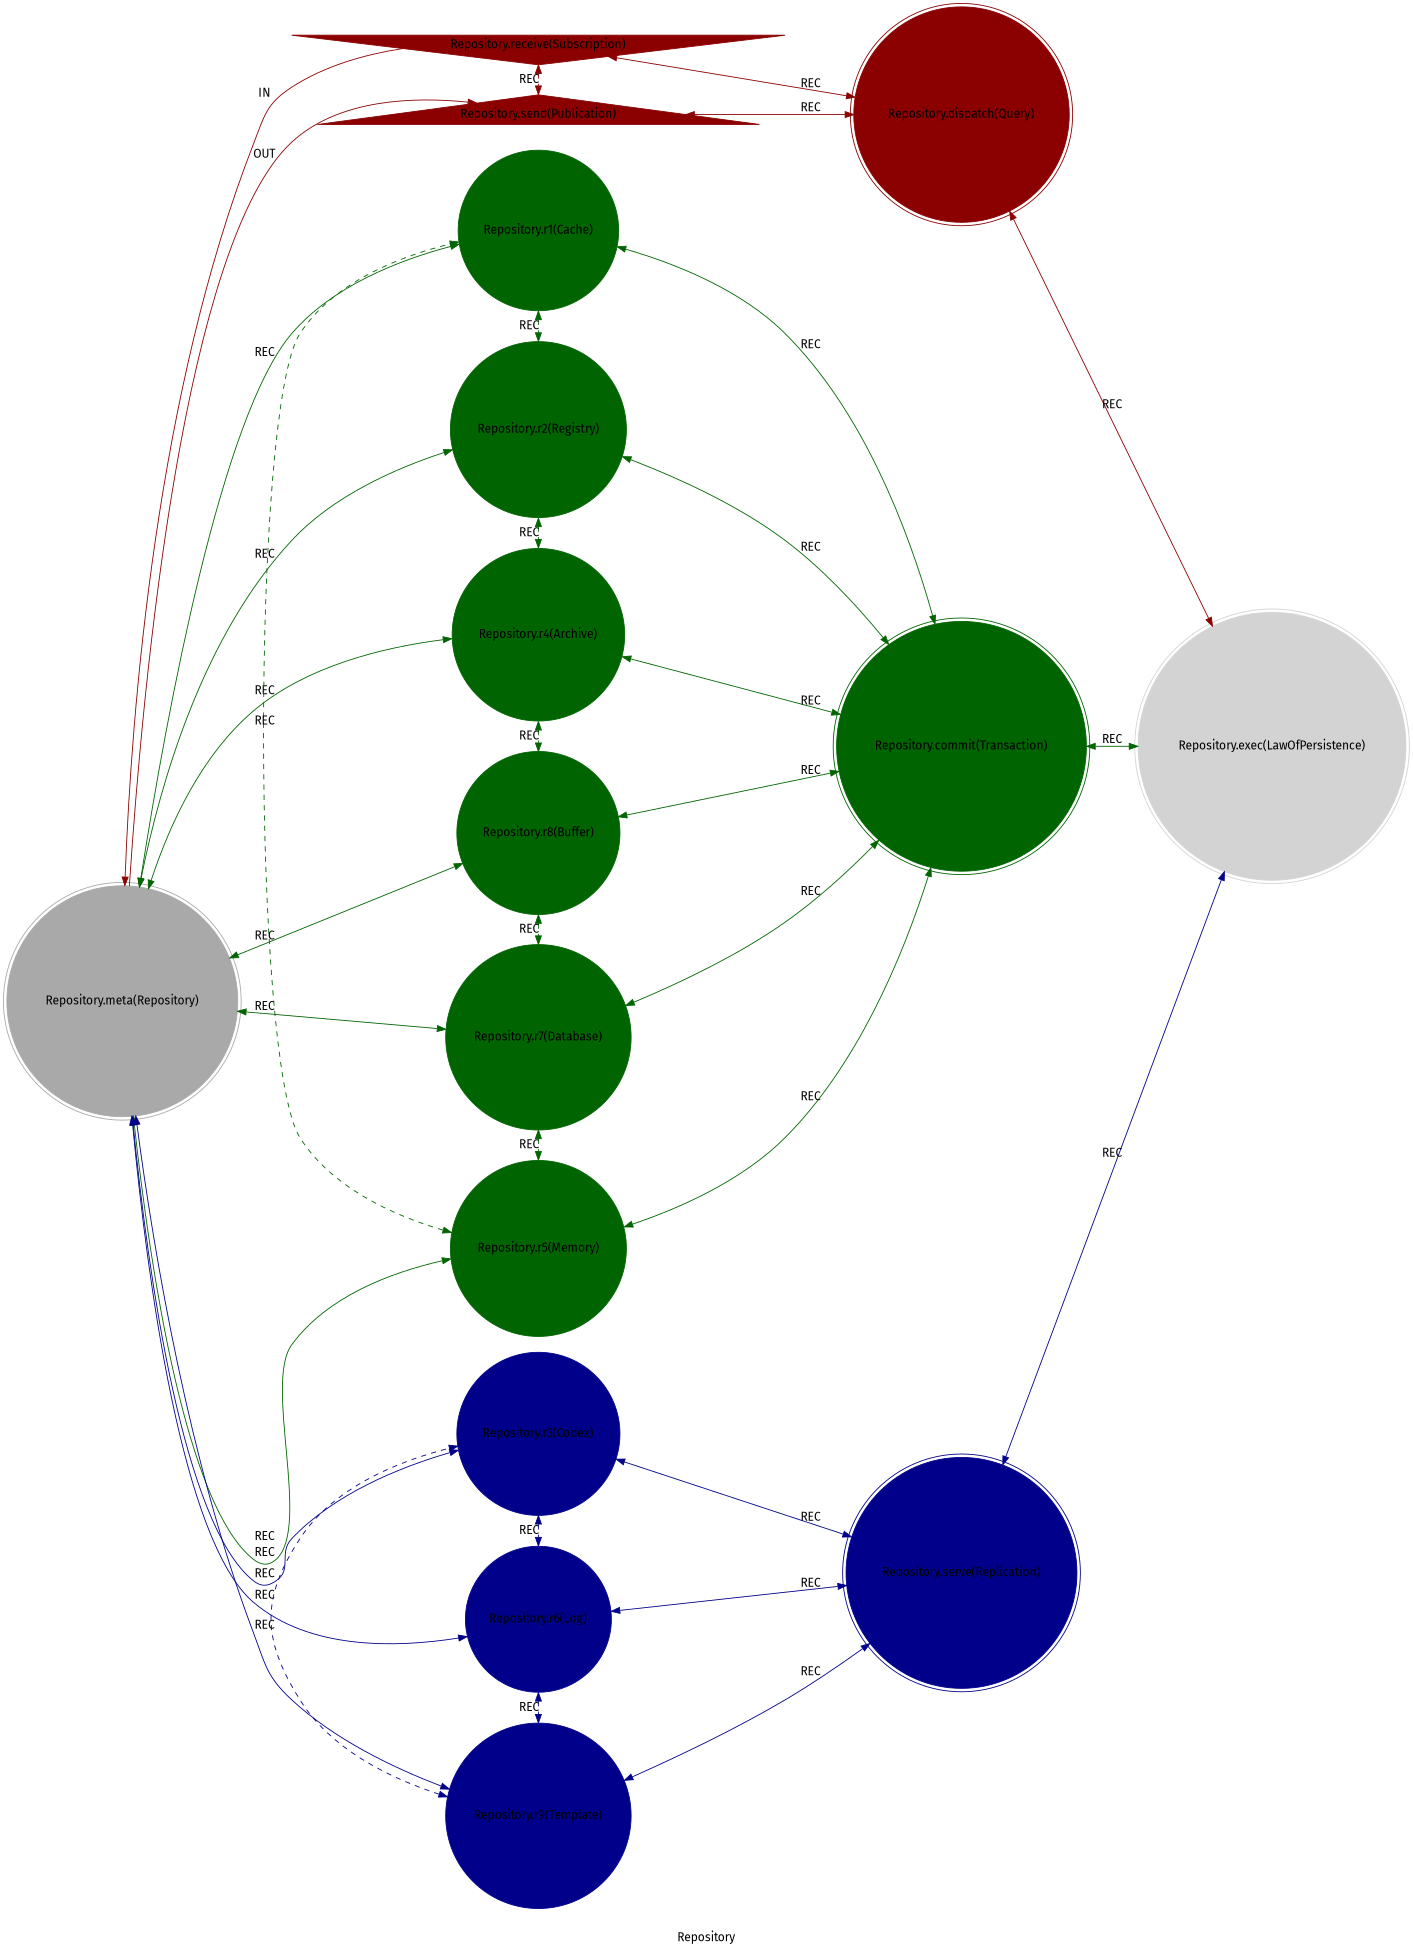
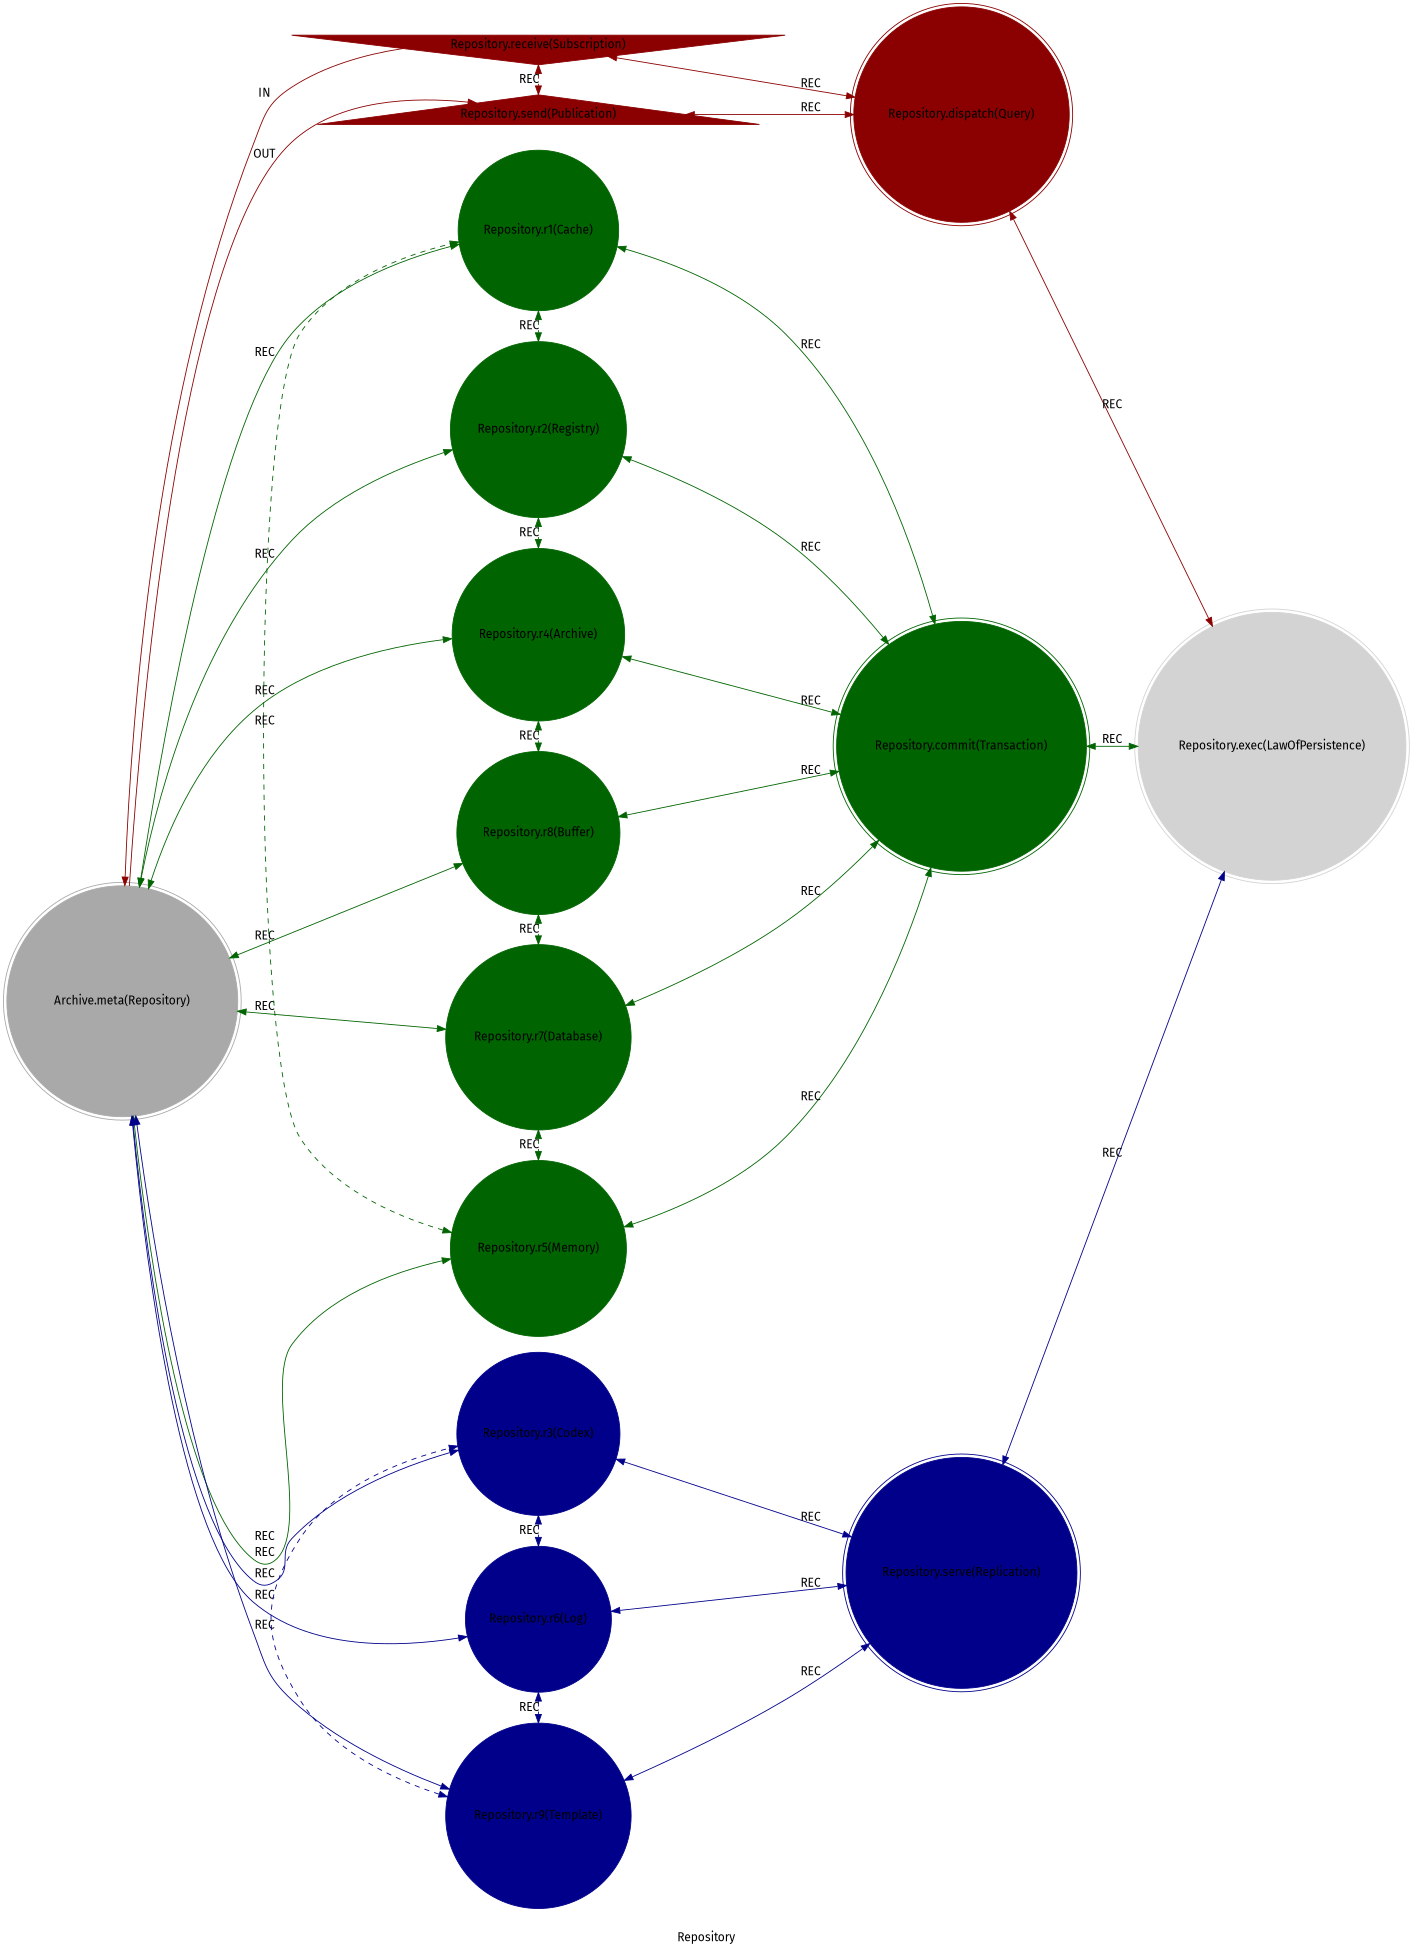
(122, 1001) -> (122, 1001)
